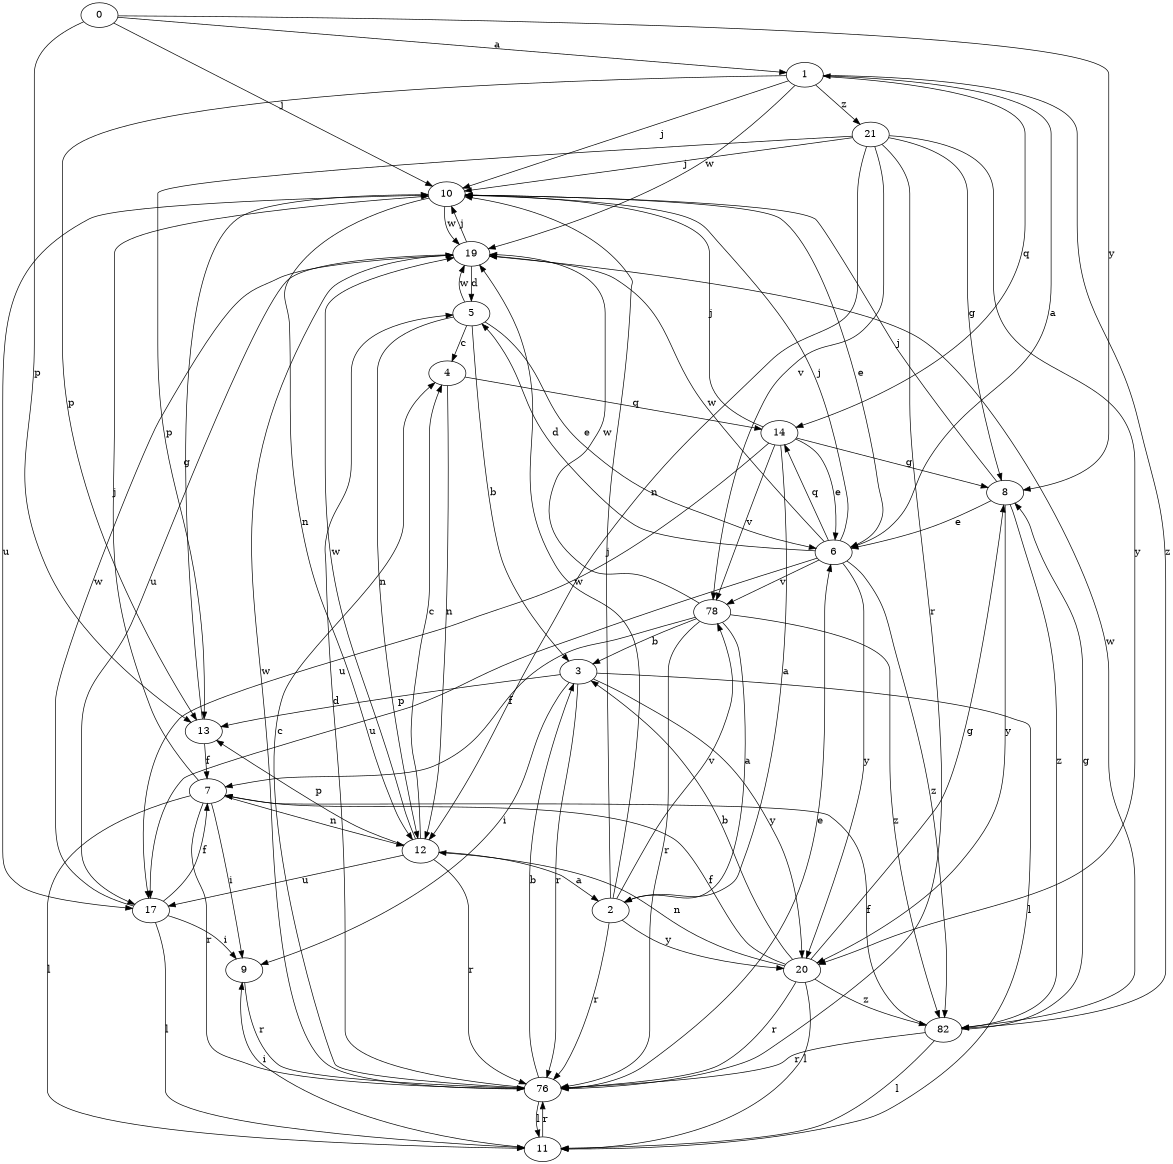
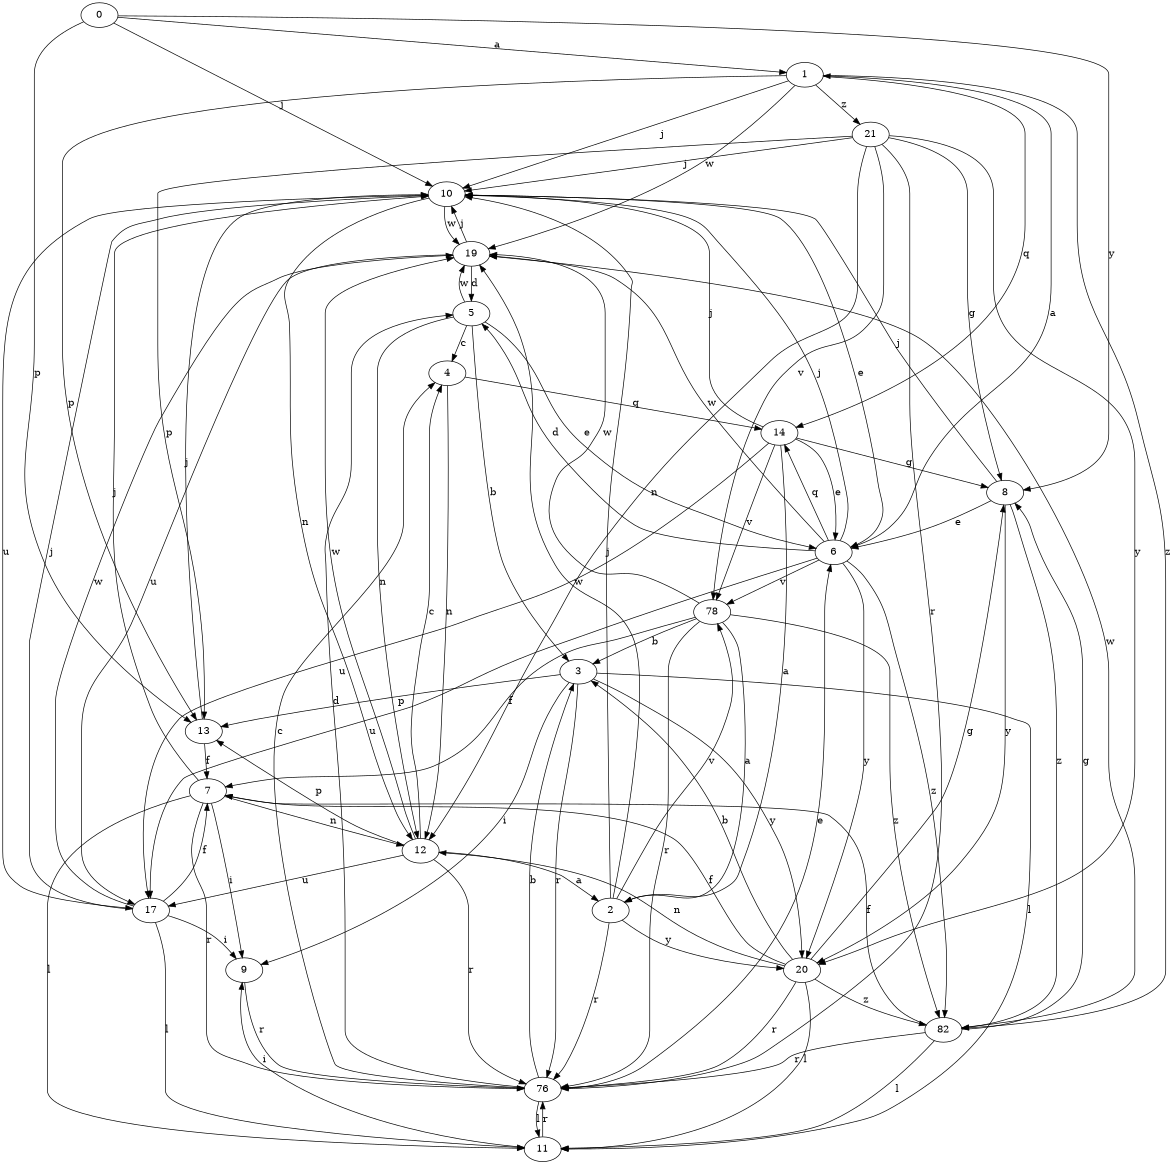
none -> (68, 452)
(187, 463) -> (187, 463)
(265, 713) -> none
